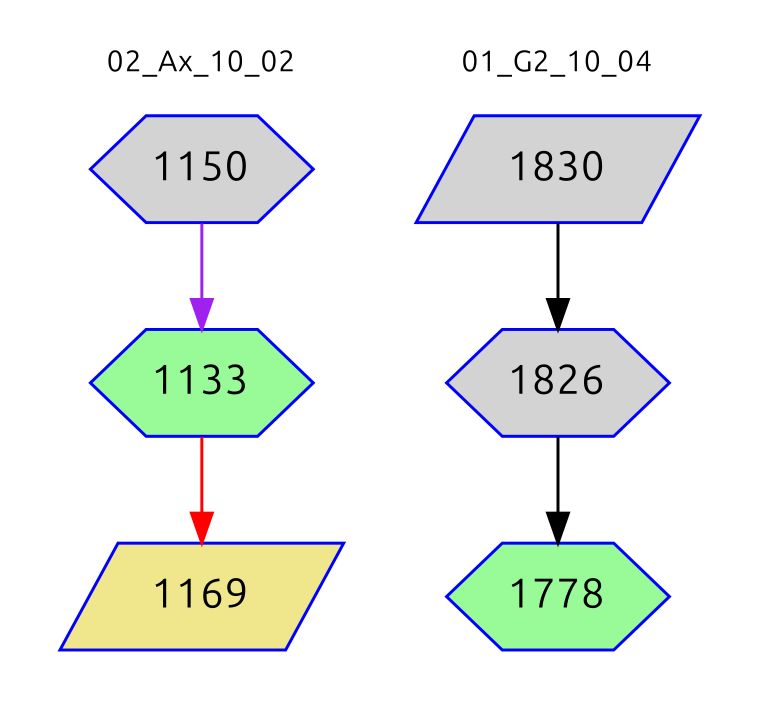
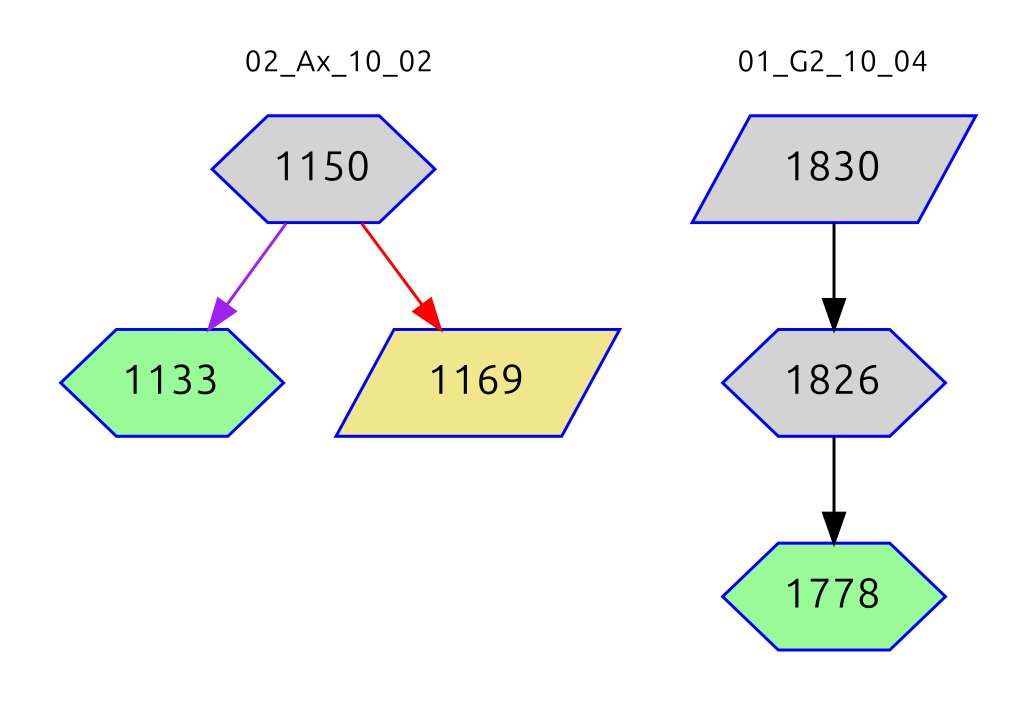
(202, 475) -> (392, 264)
